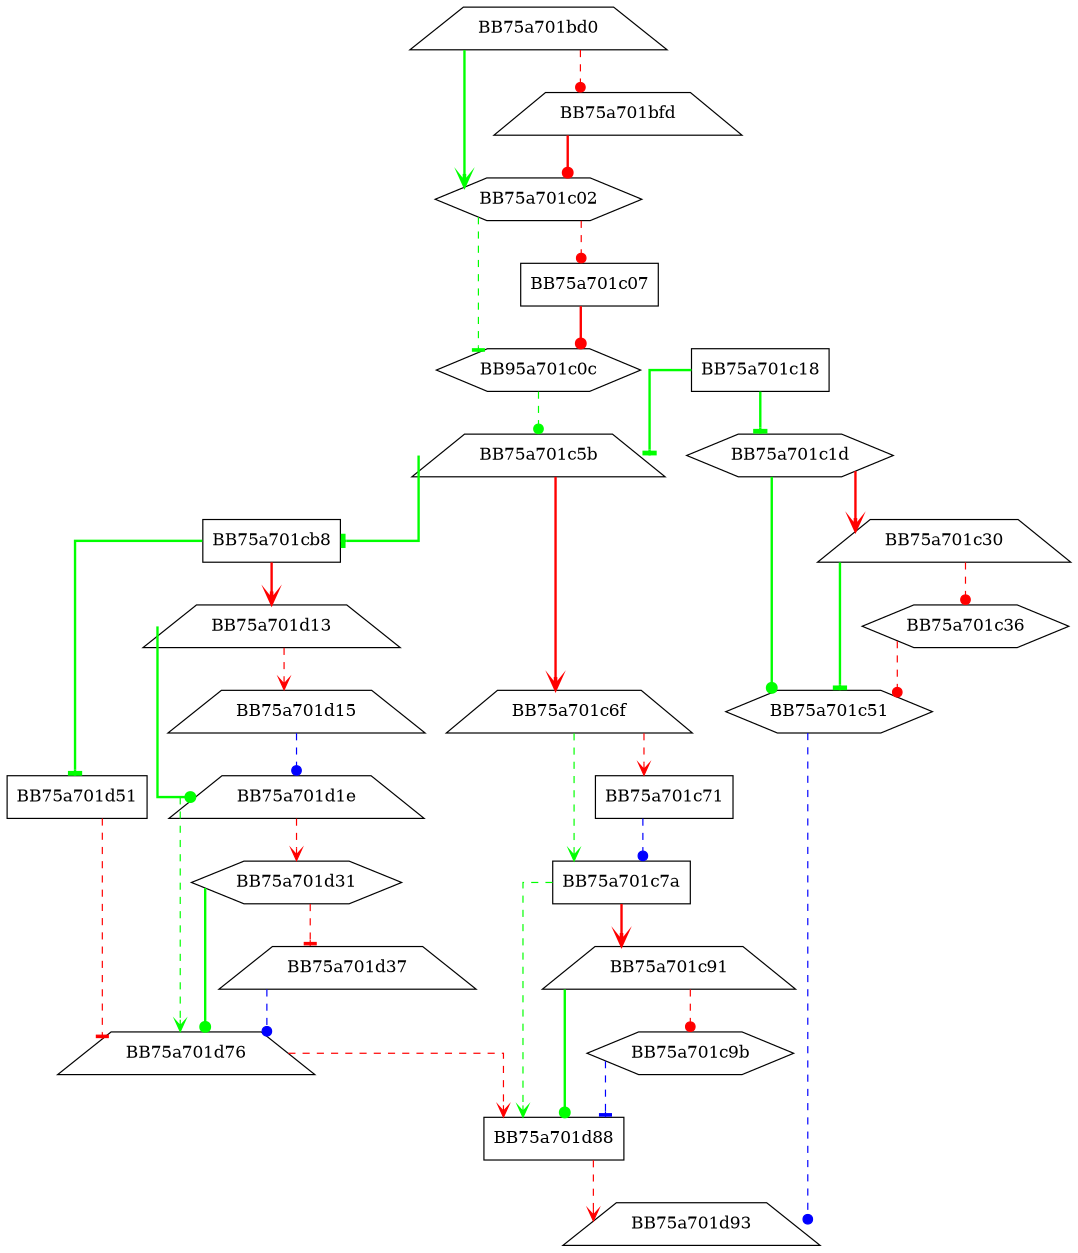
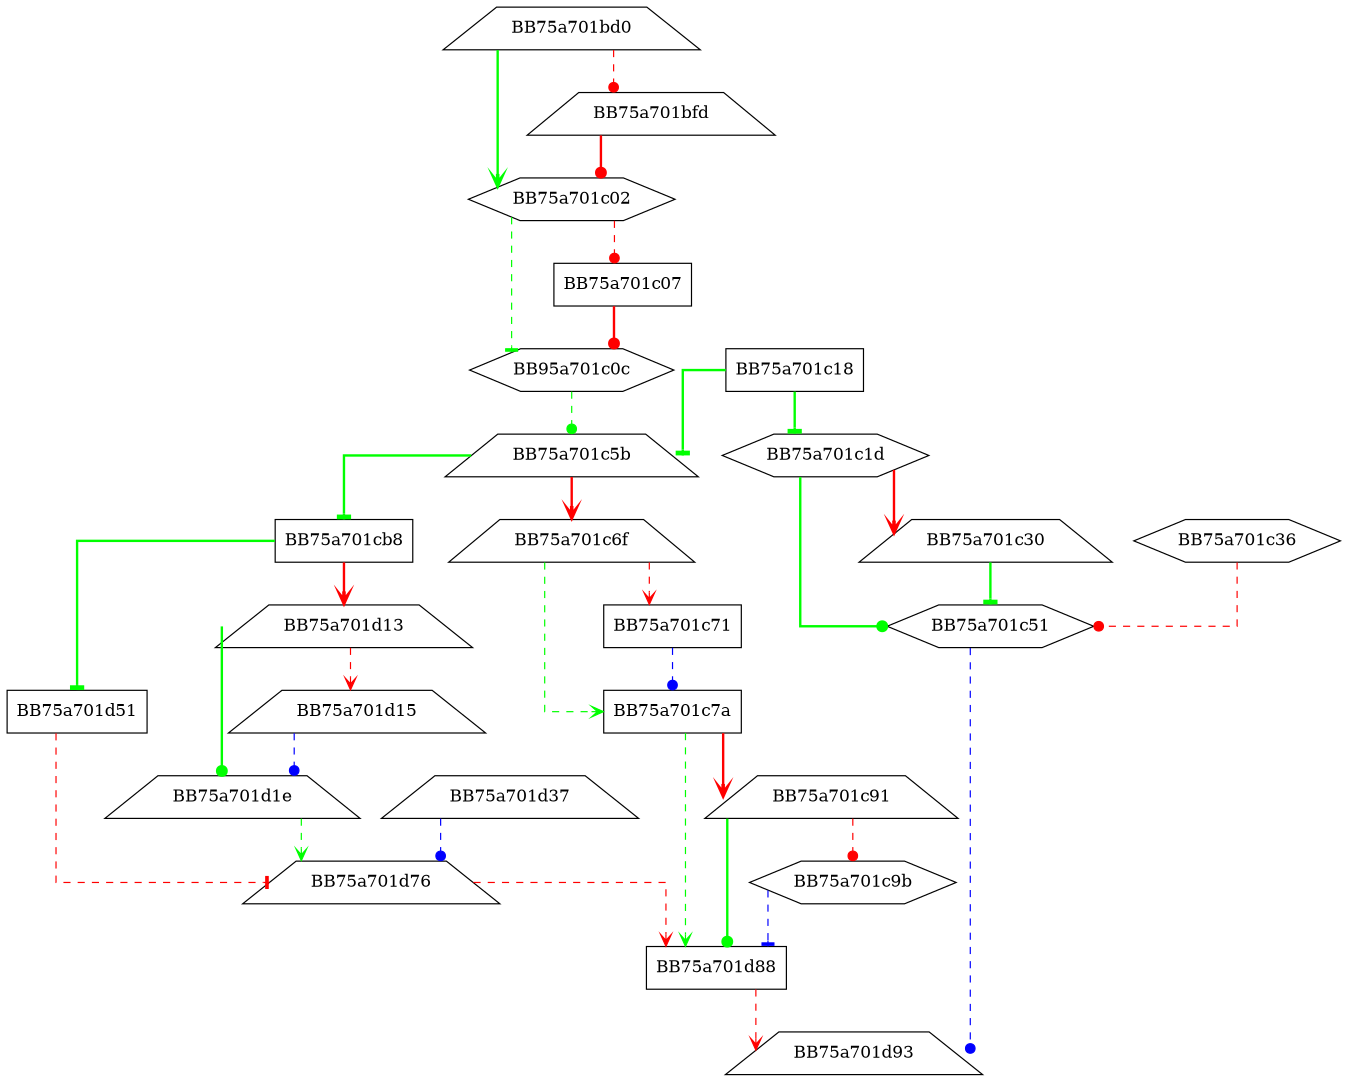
(965, 579) -> none
(297, 882) -> none
